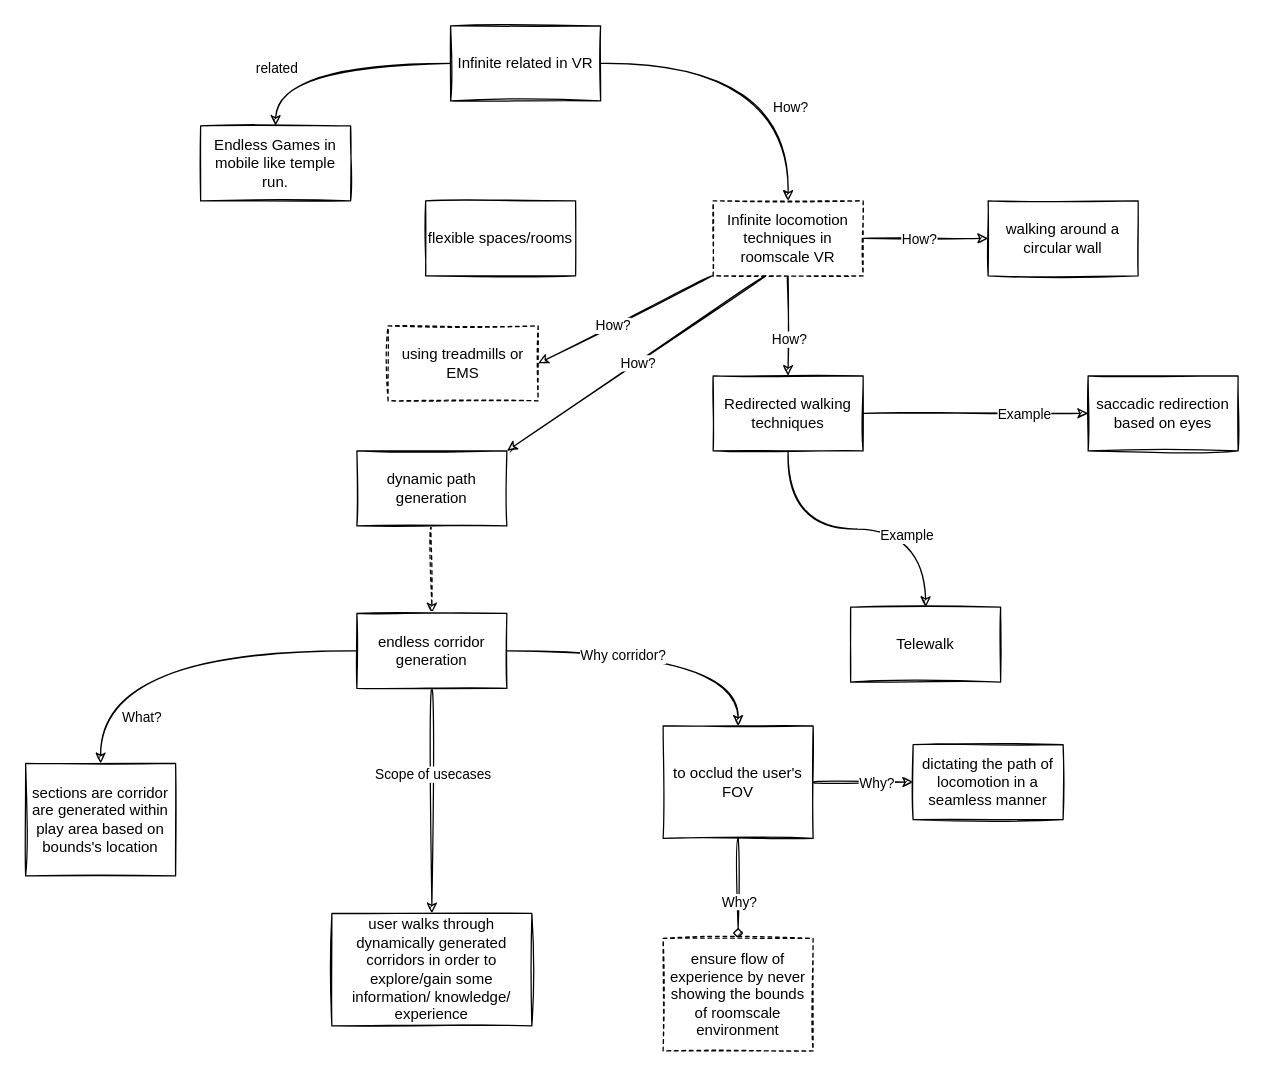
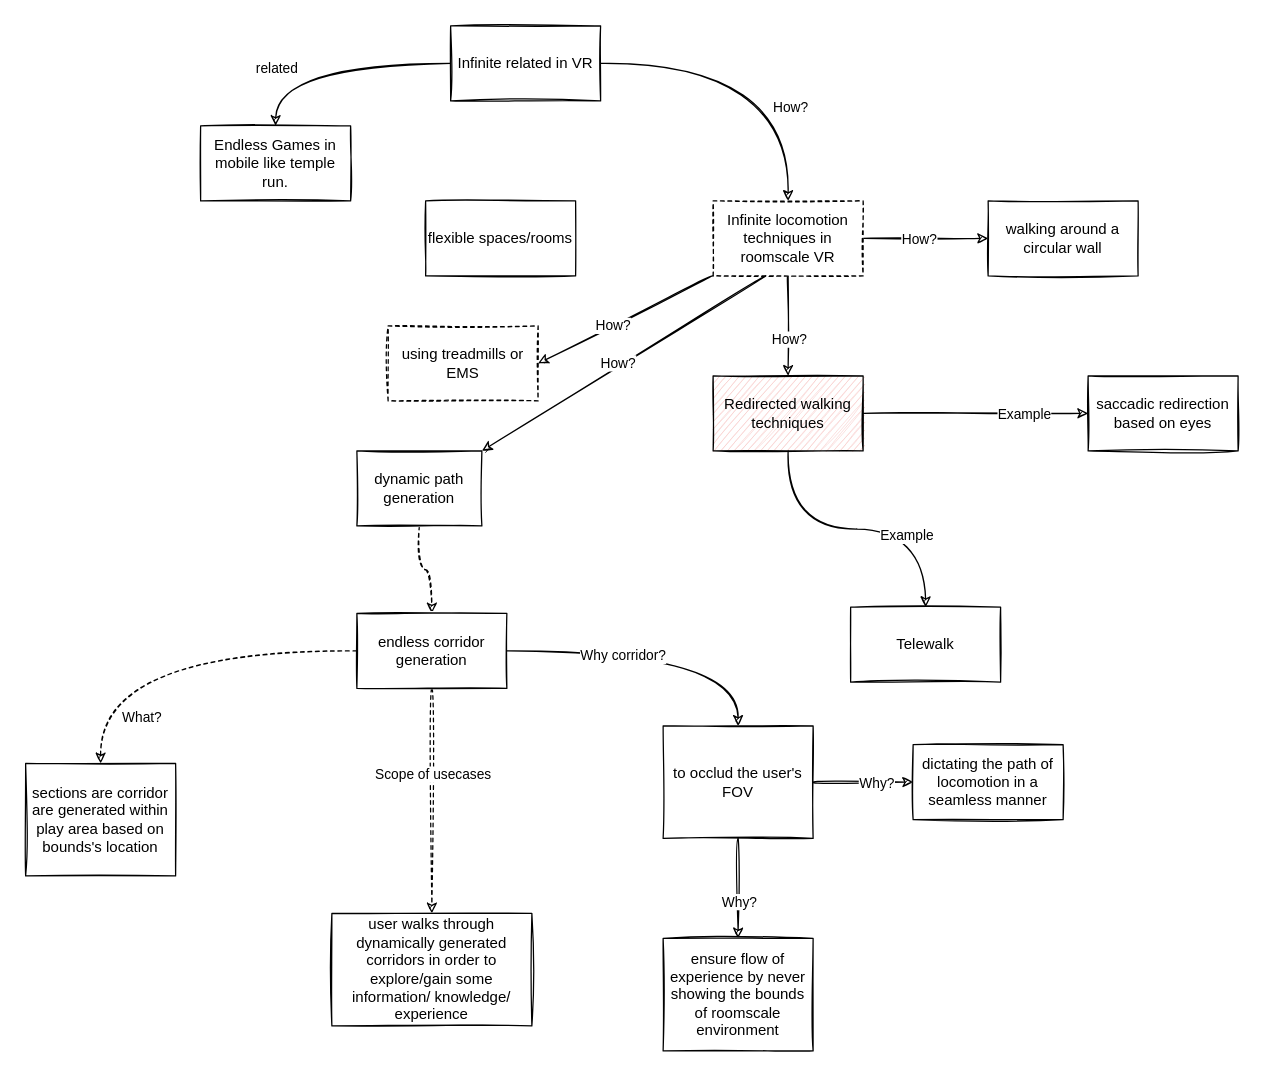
(788, 413) -> (788, 413)
(432, 488) -> (419, 488)
(207, 664) -> (207, 664)
(432, 843) -> (432, 843)
(738, 927) -> (738, 928)
(738, 994) -> (738, 994)
